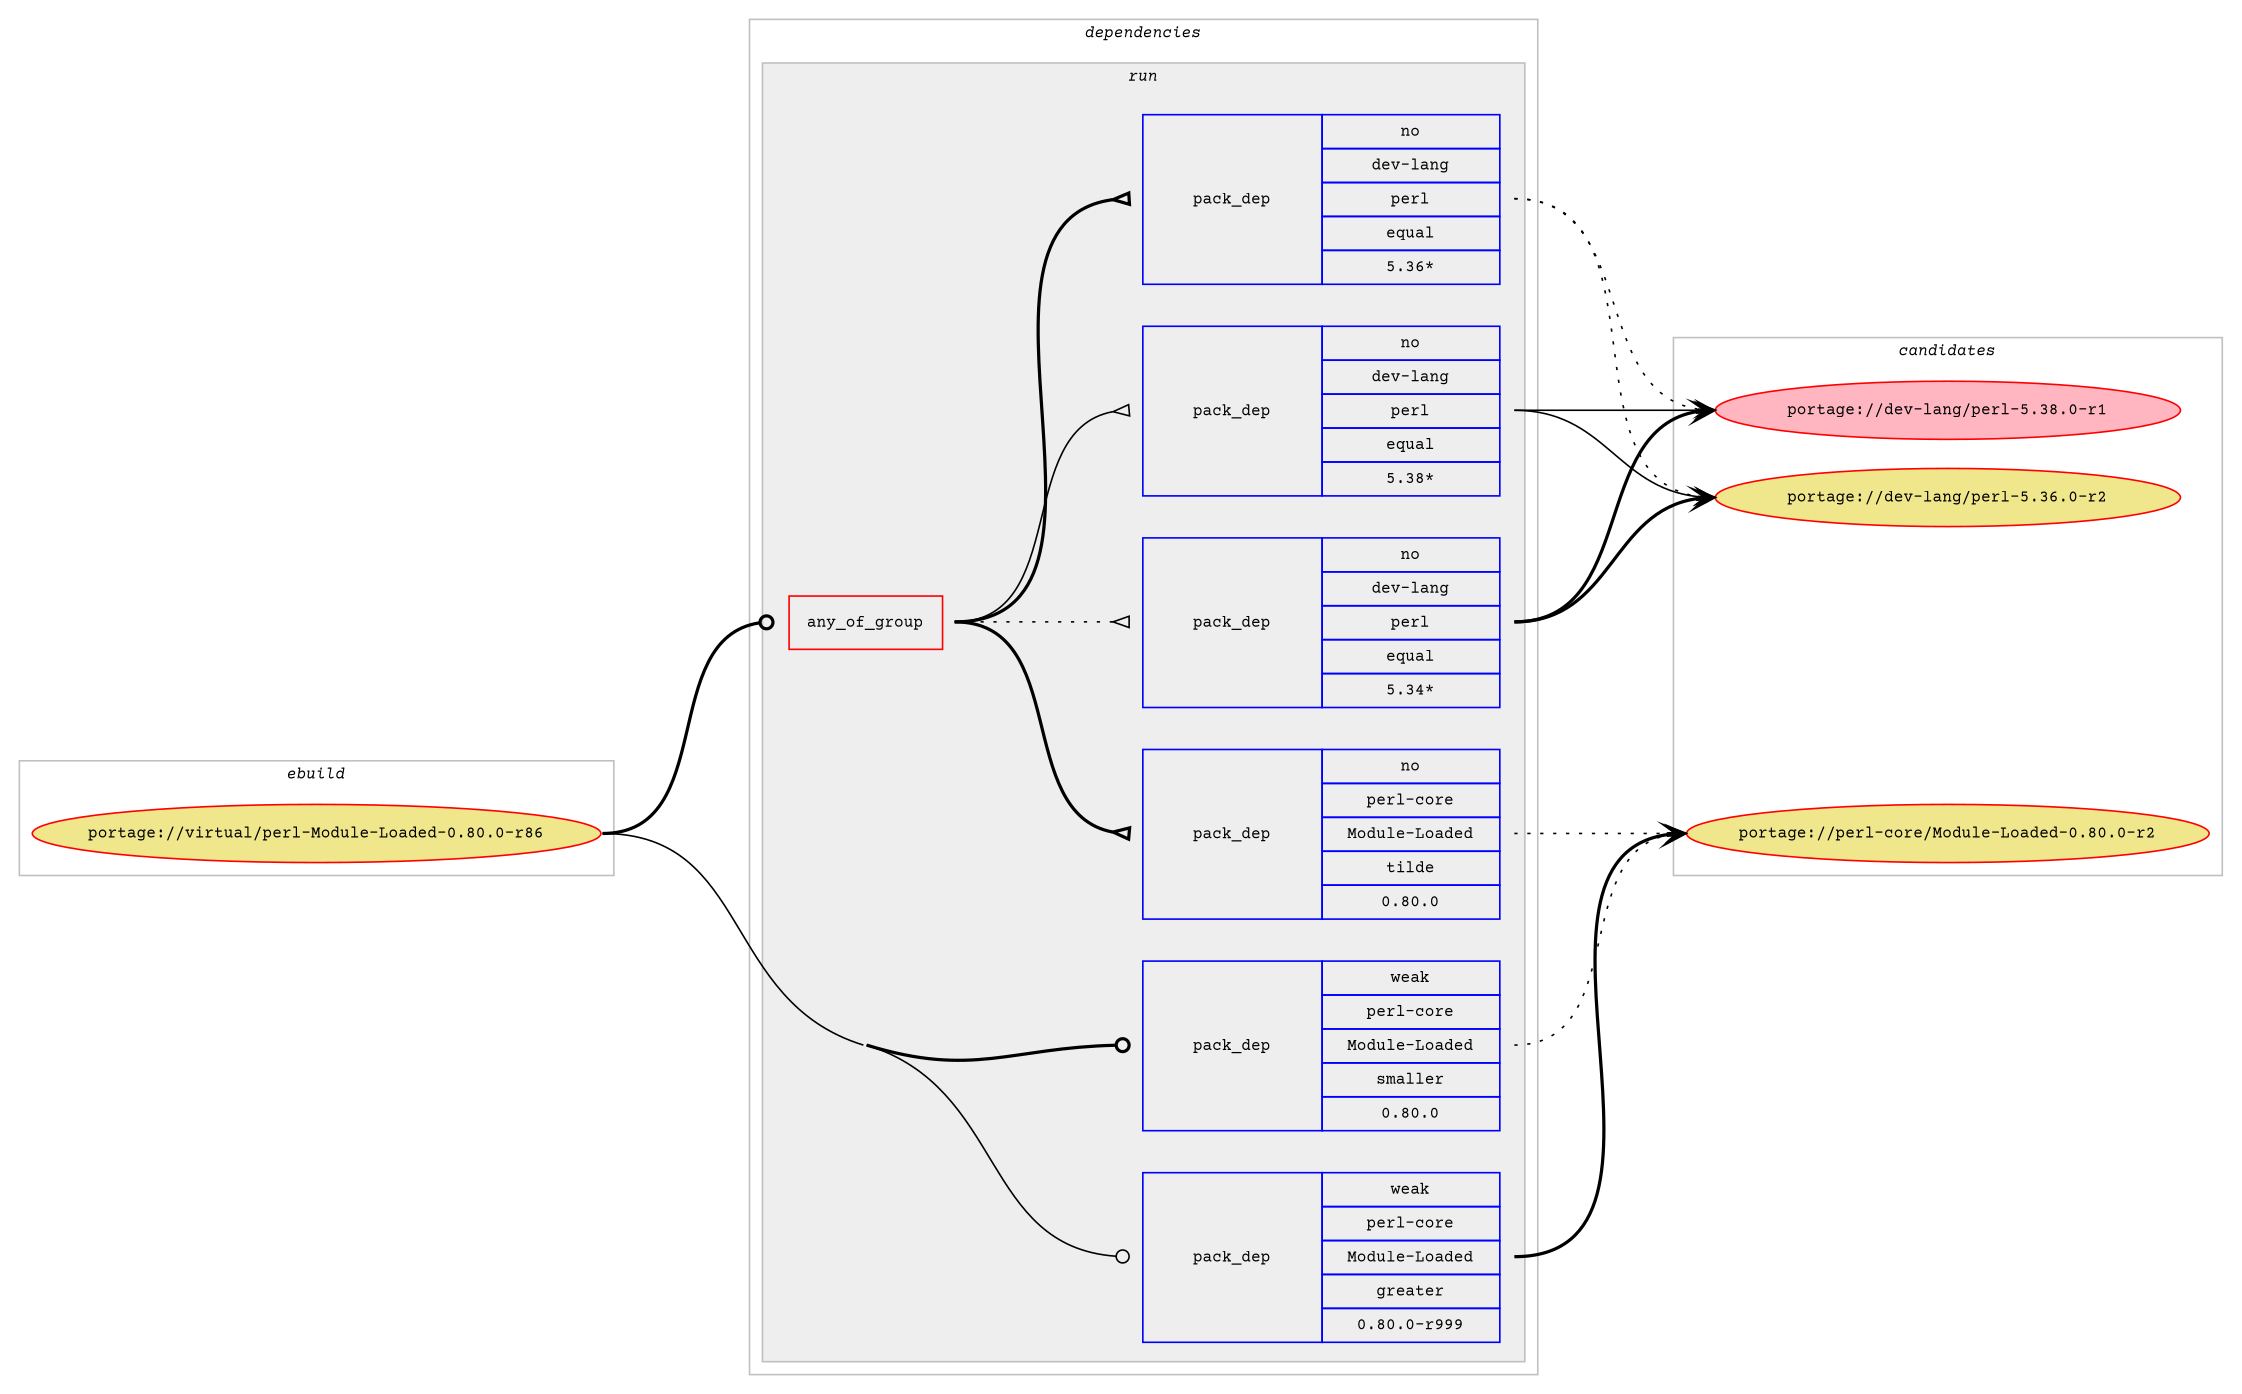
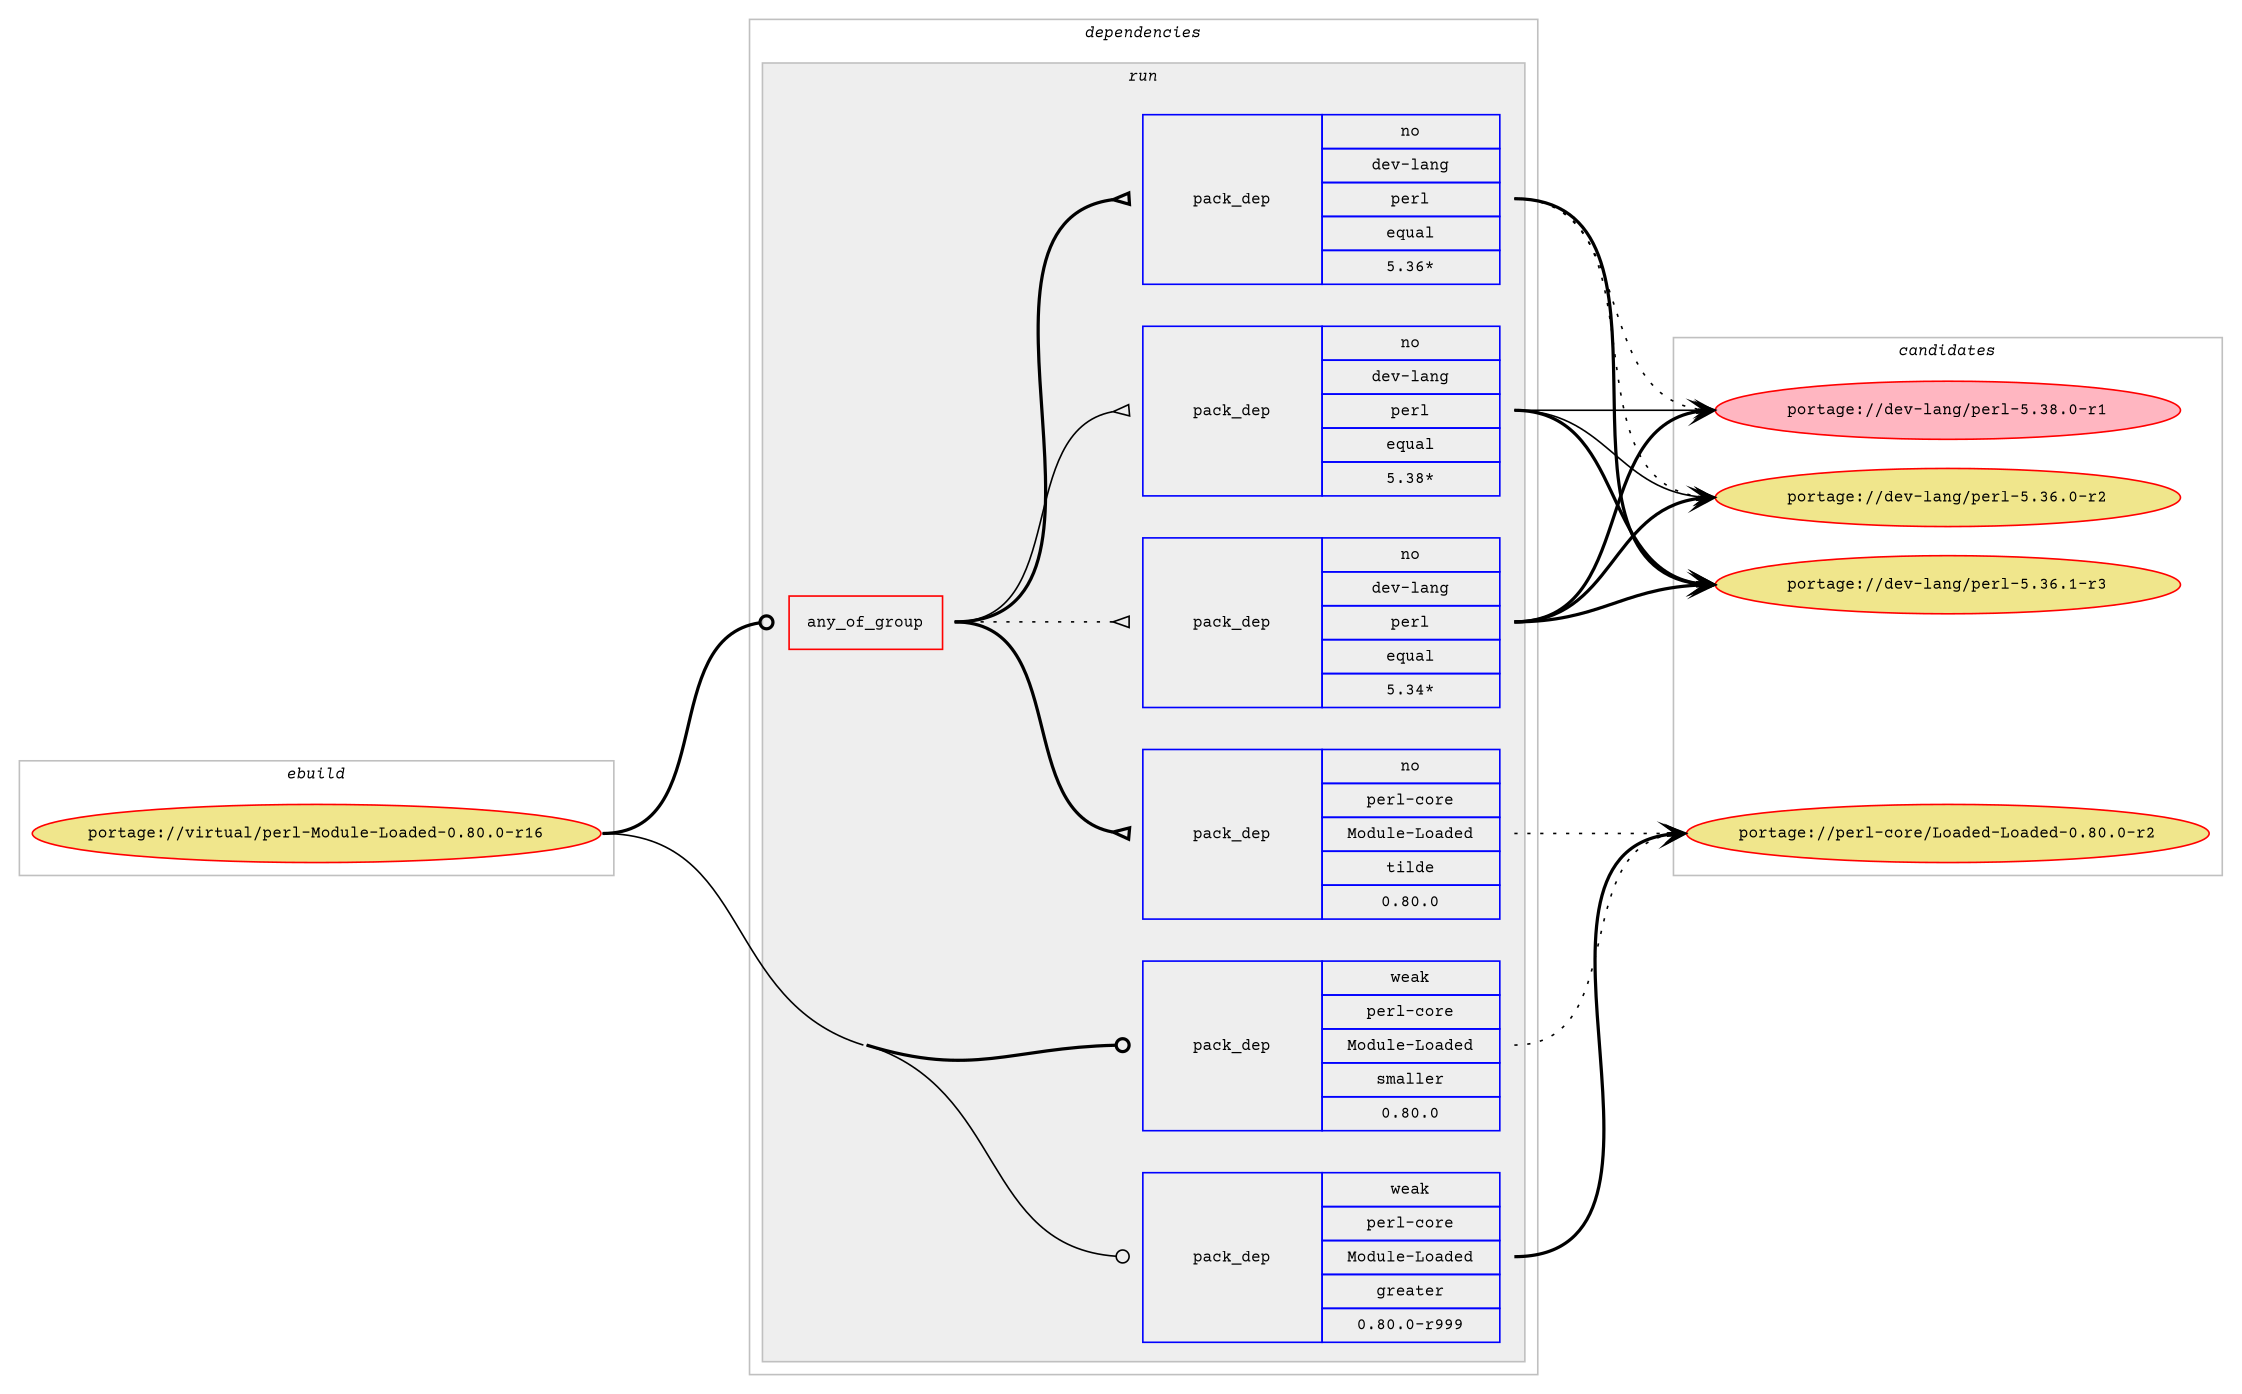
none -> (1948, 585)
(317, 833) -> (317, 833)
(1948, 833) -> (1948, 833)
